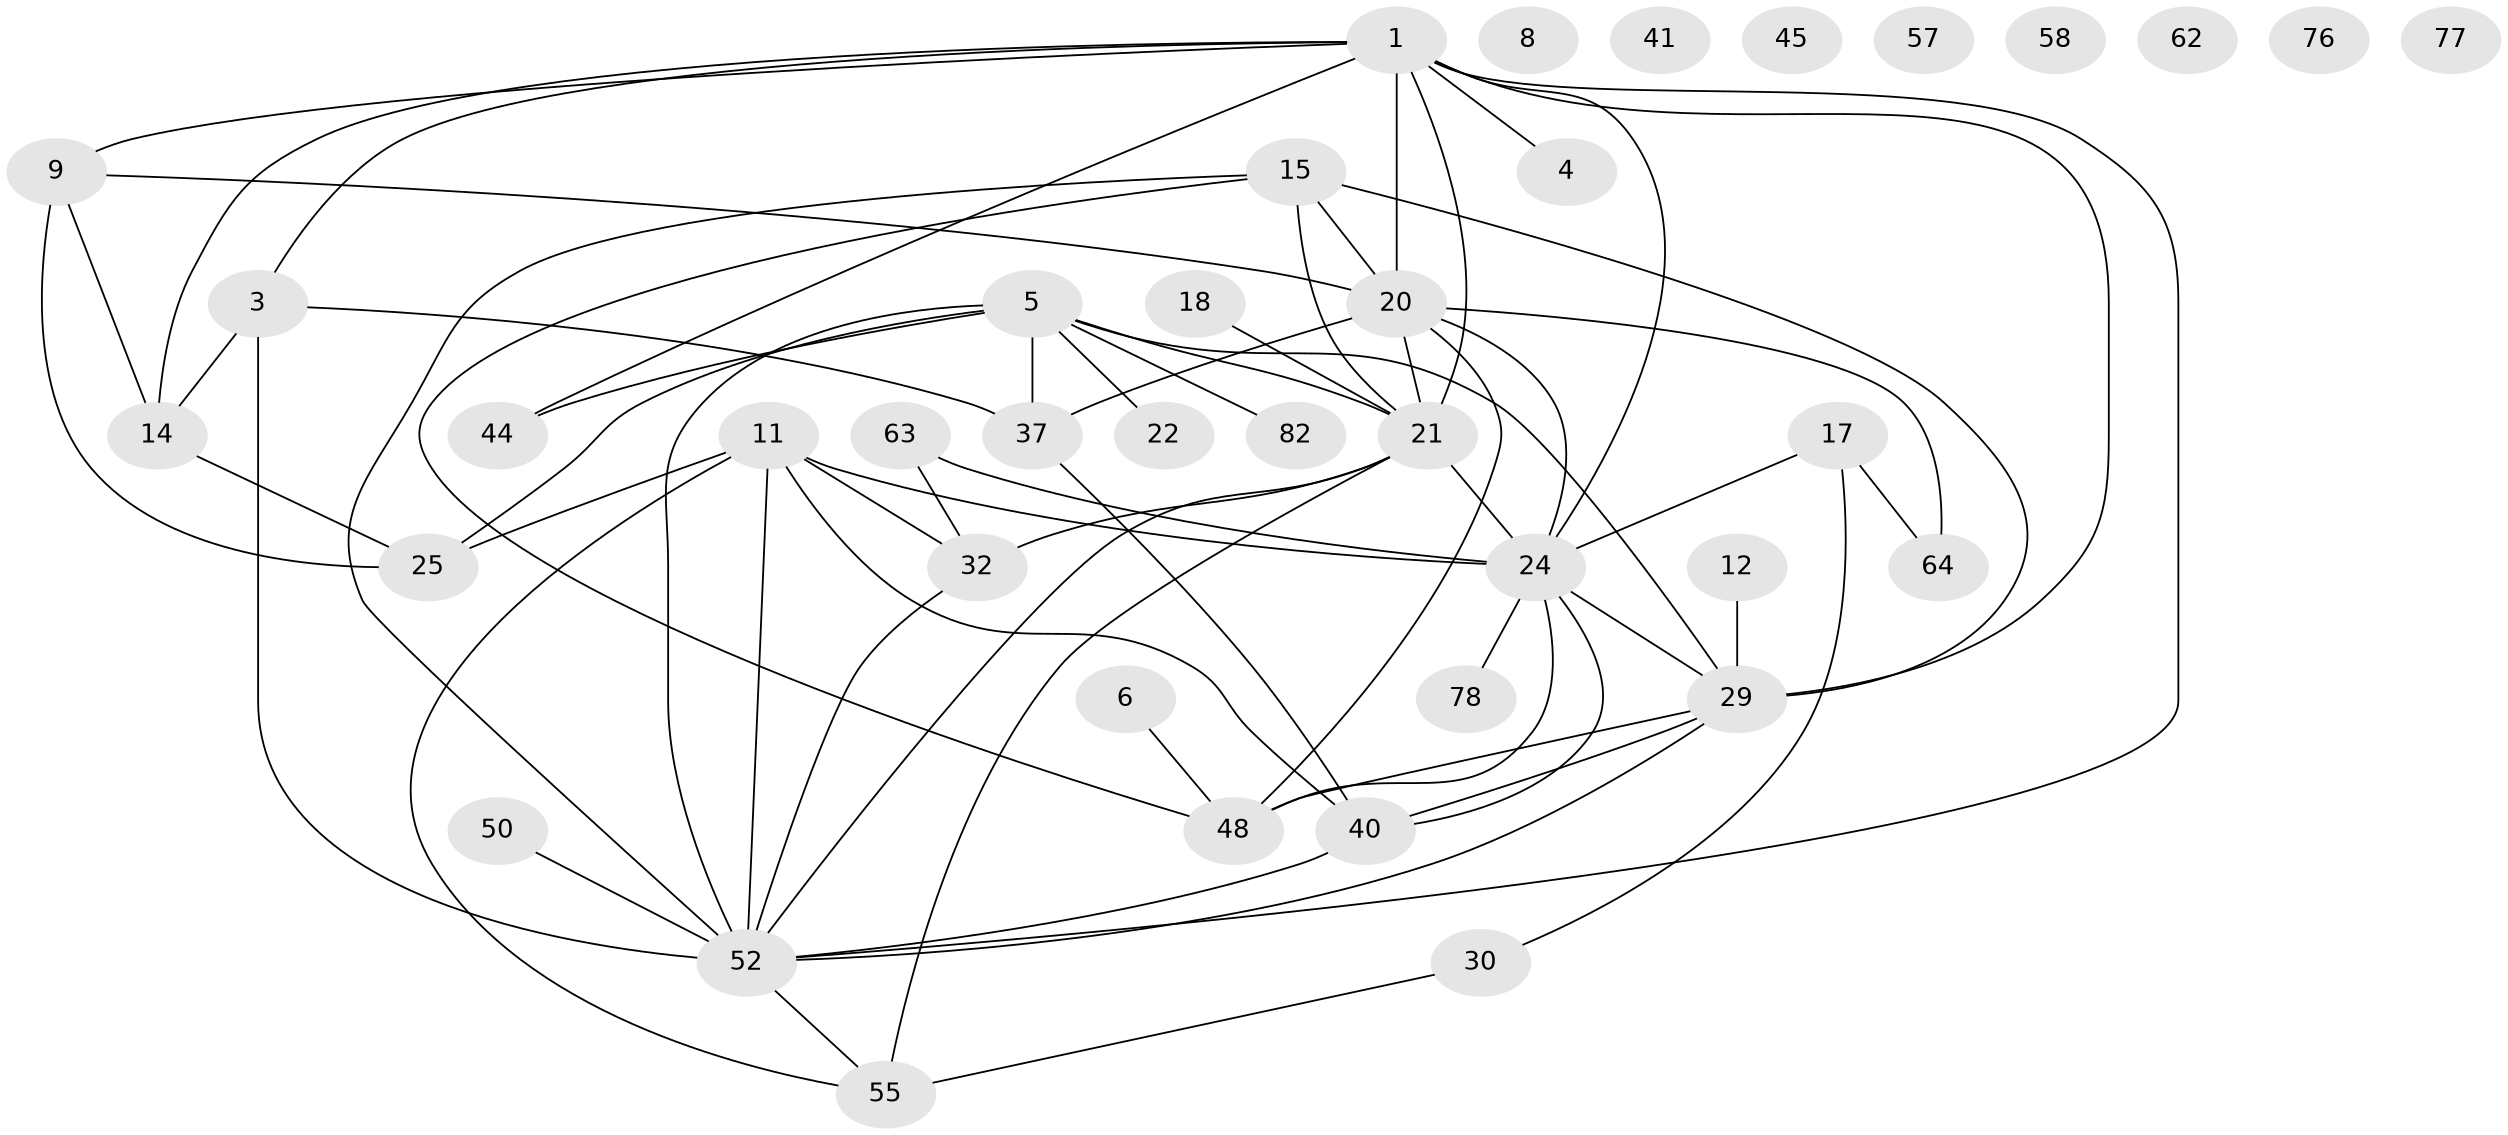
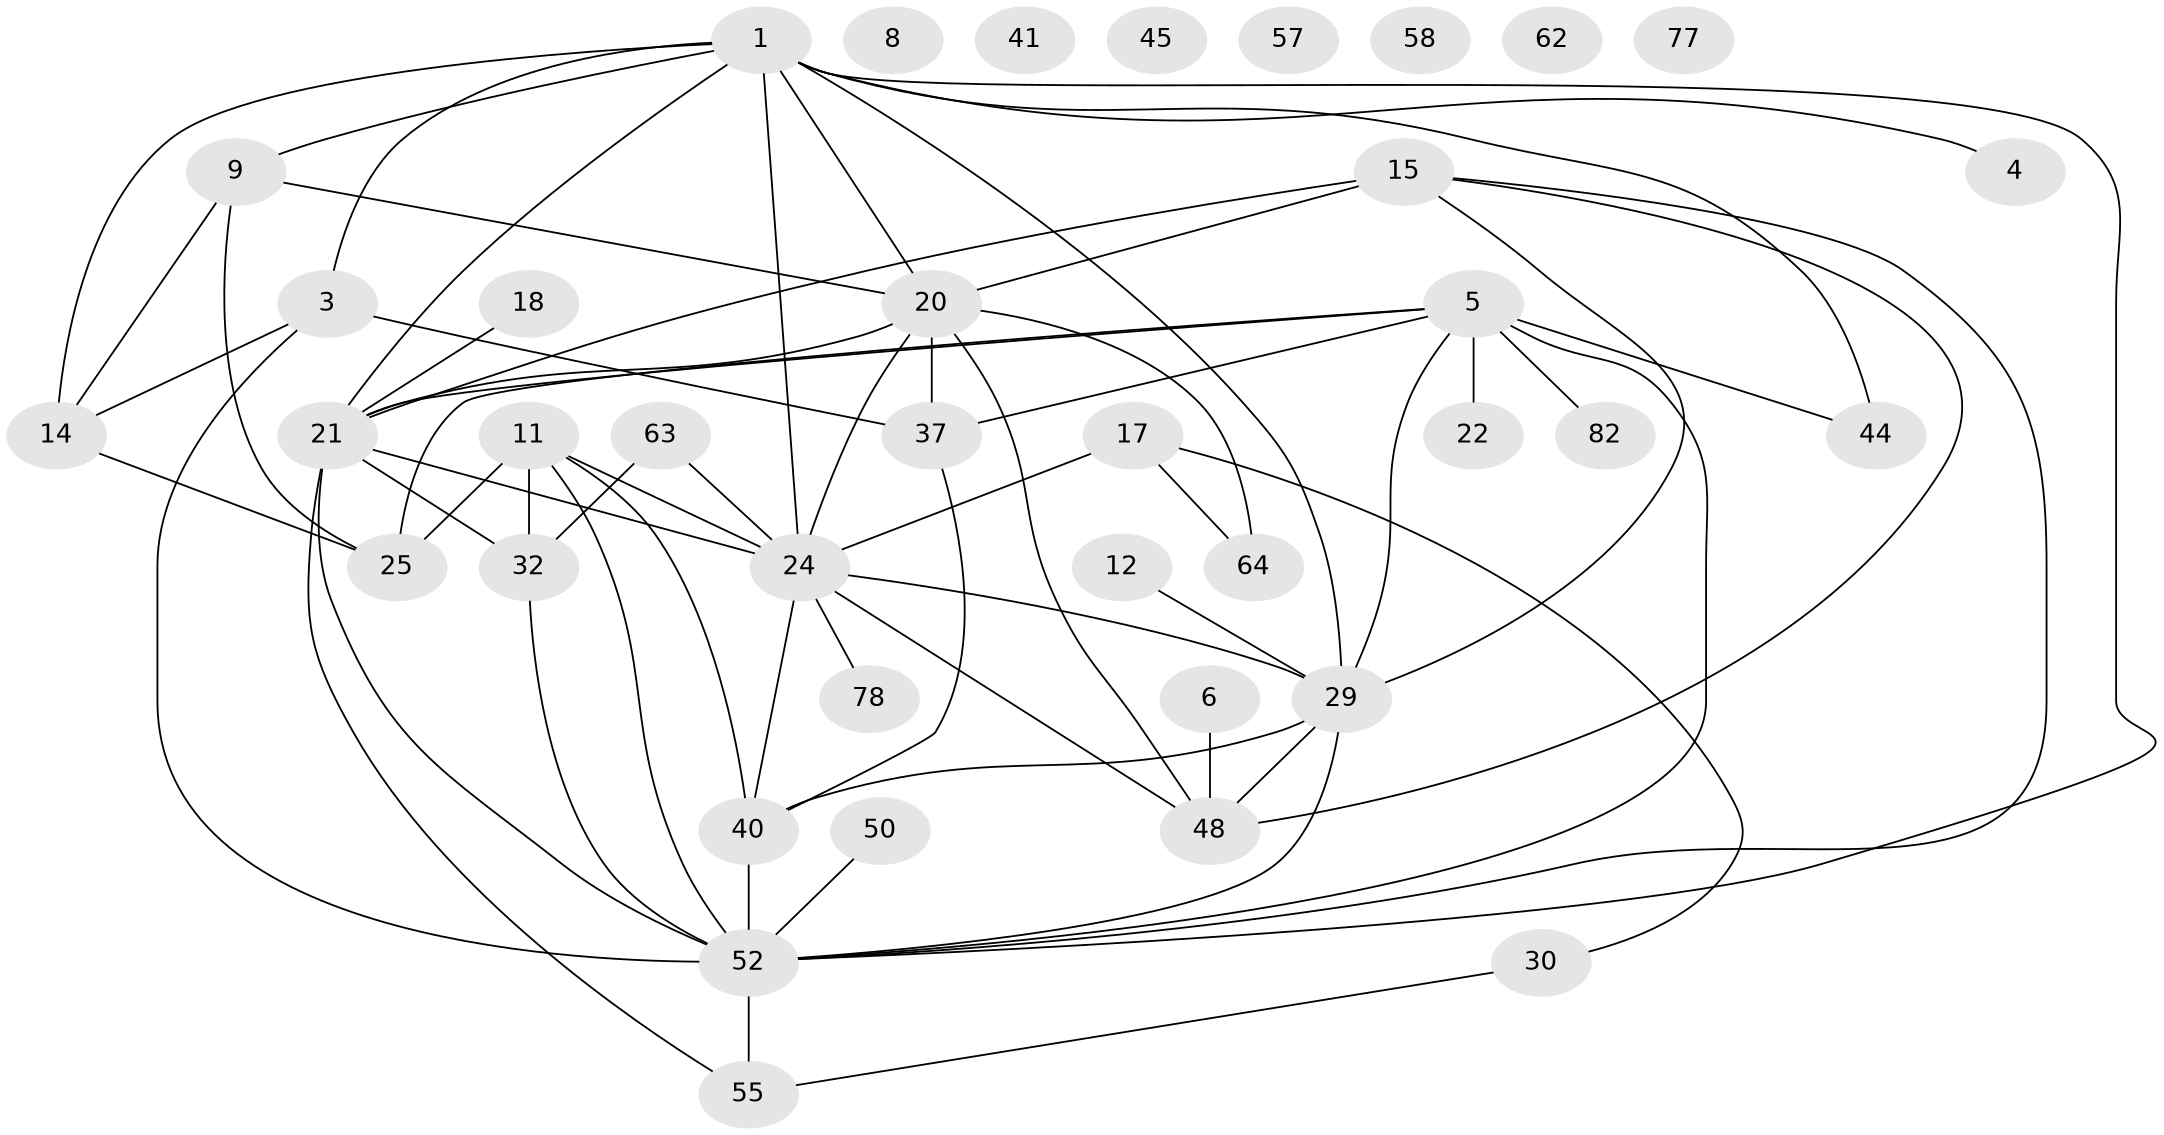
(2319, 40) -> none
(419, 825) -> none
